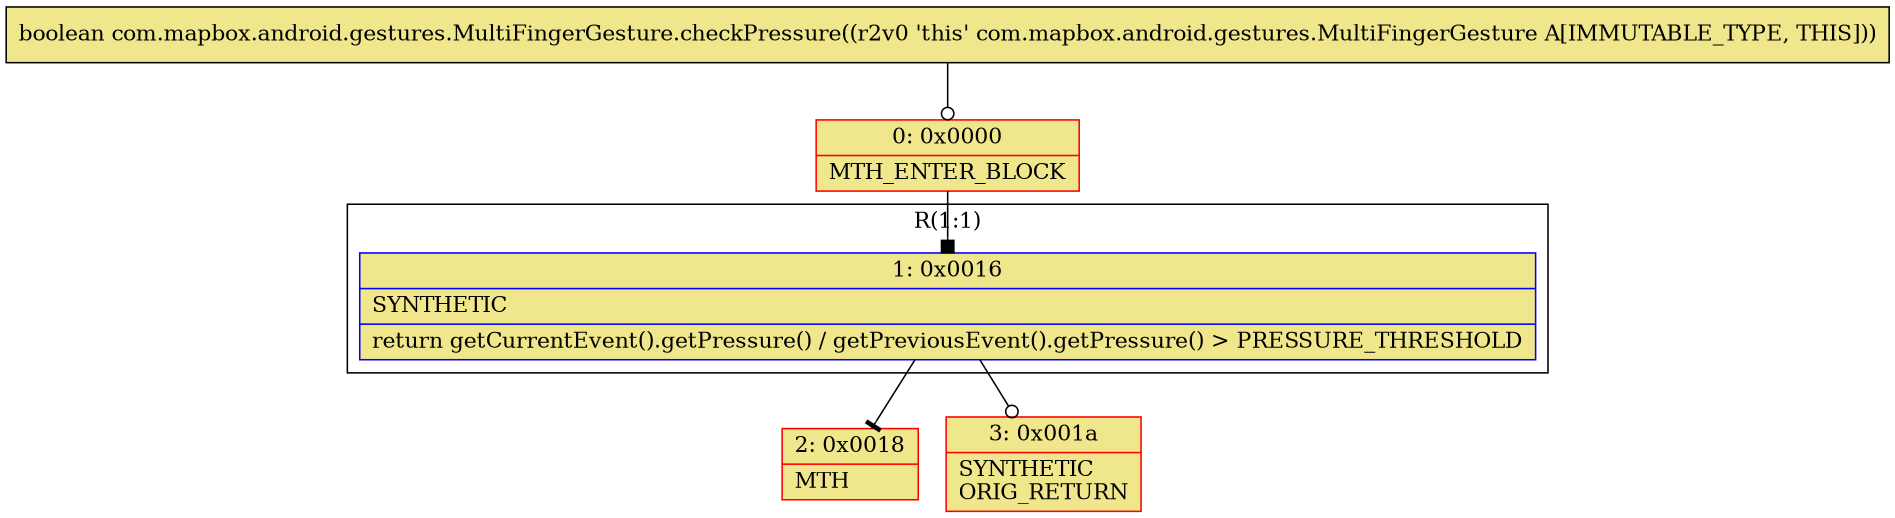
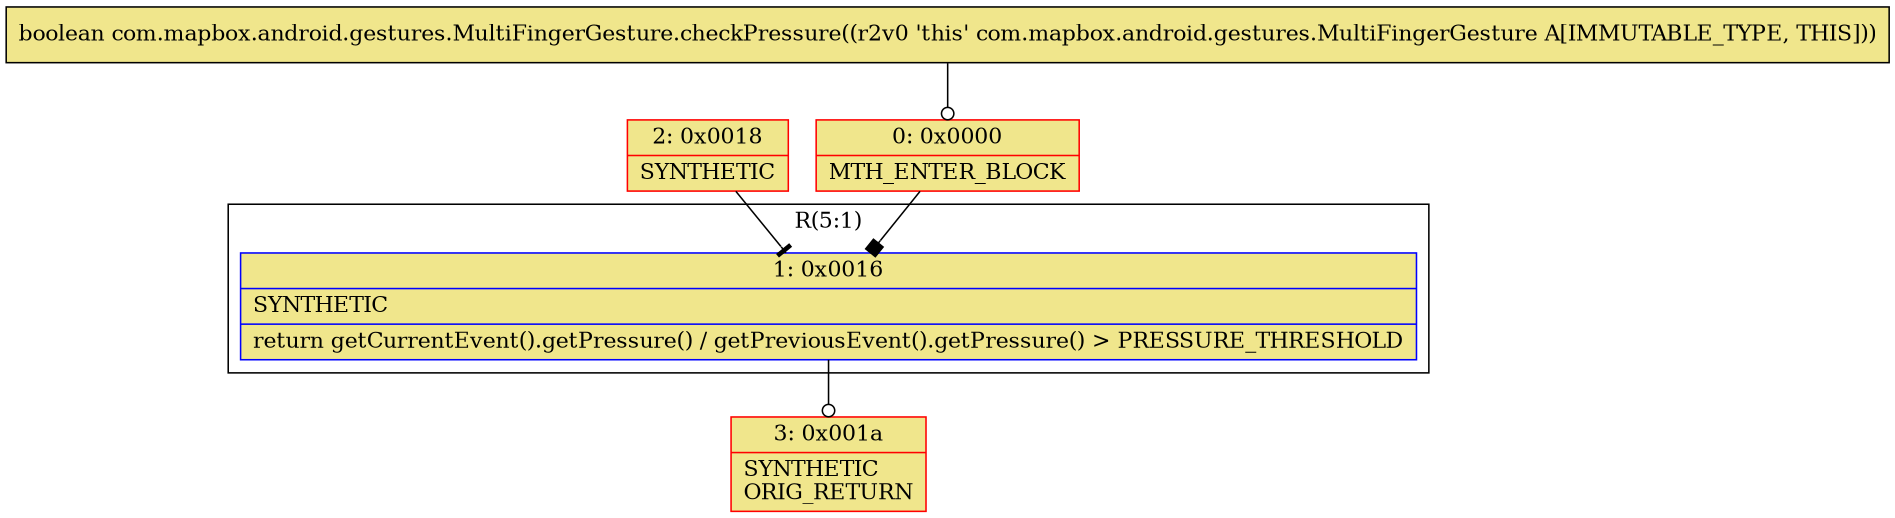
(948, 222) -> (829, 222)
(895, 391) -> (758, 219)
(822, 481) -> (708, 173)
